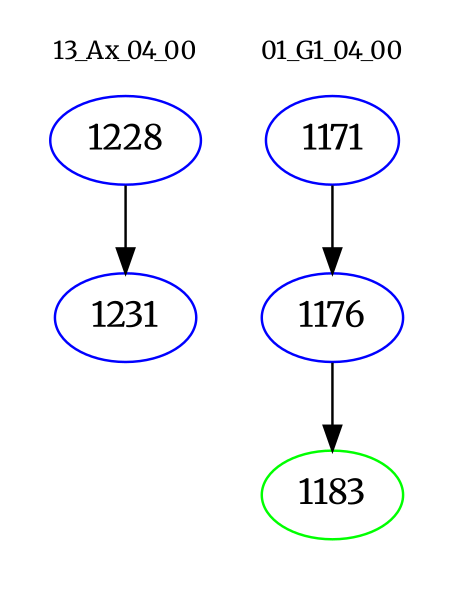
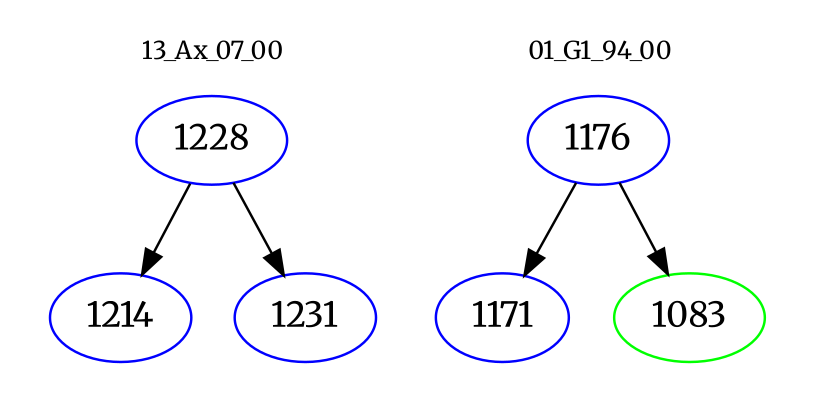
(126, 53) -> (213, 53)
(332, 53) -> (601, 53)
(332, 217) -> (556, 218)
none -> (121, 318)
(332, 495) -> (690, 318)
